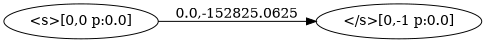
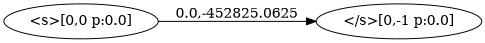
(237, 14) -> (237, 14)
